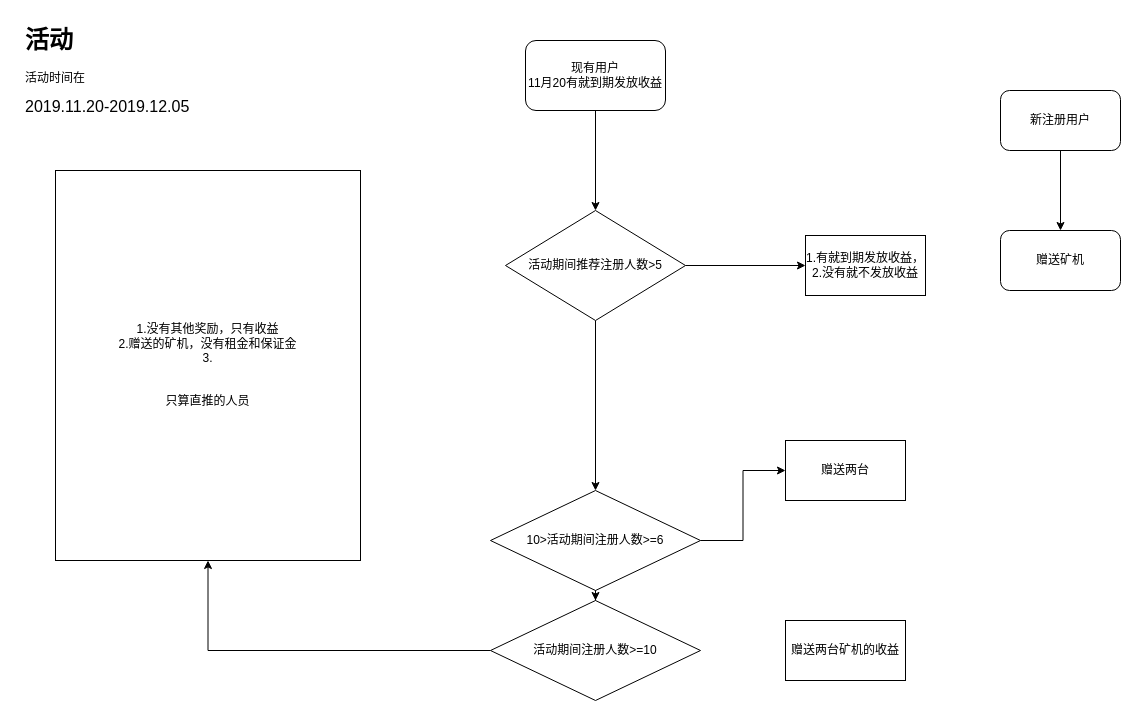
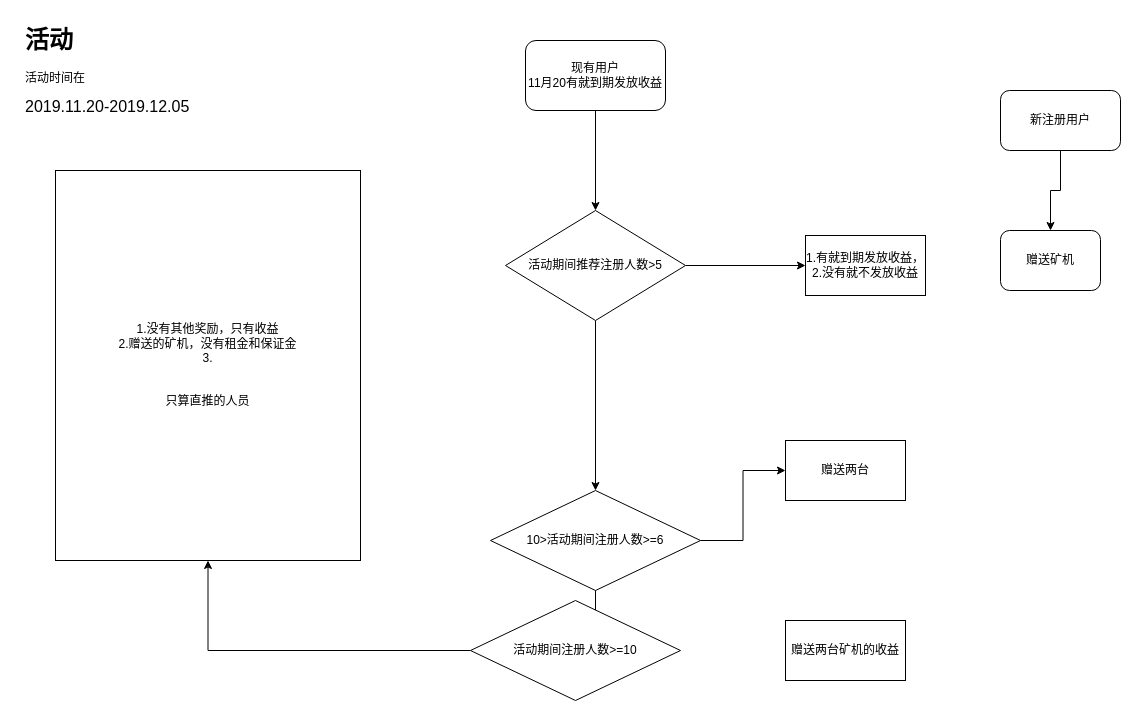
(1061, 261) -> (1051, 261)
(596, 651) -> (576, 651)
